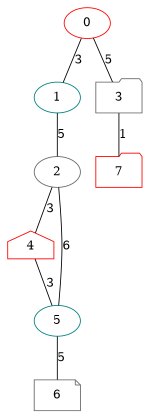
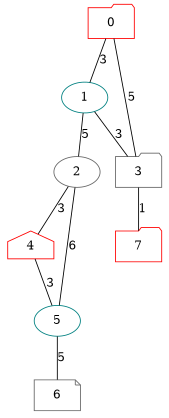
(87, 23) -> (111, 23)
none -> (111, 134)
